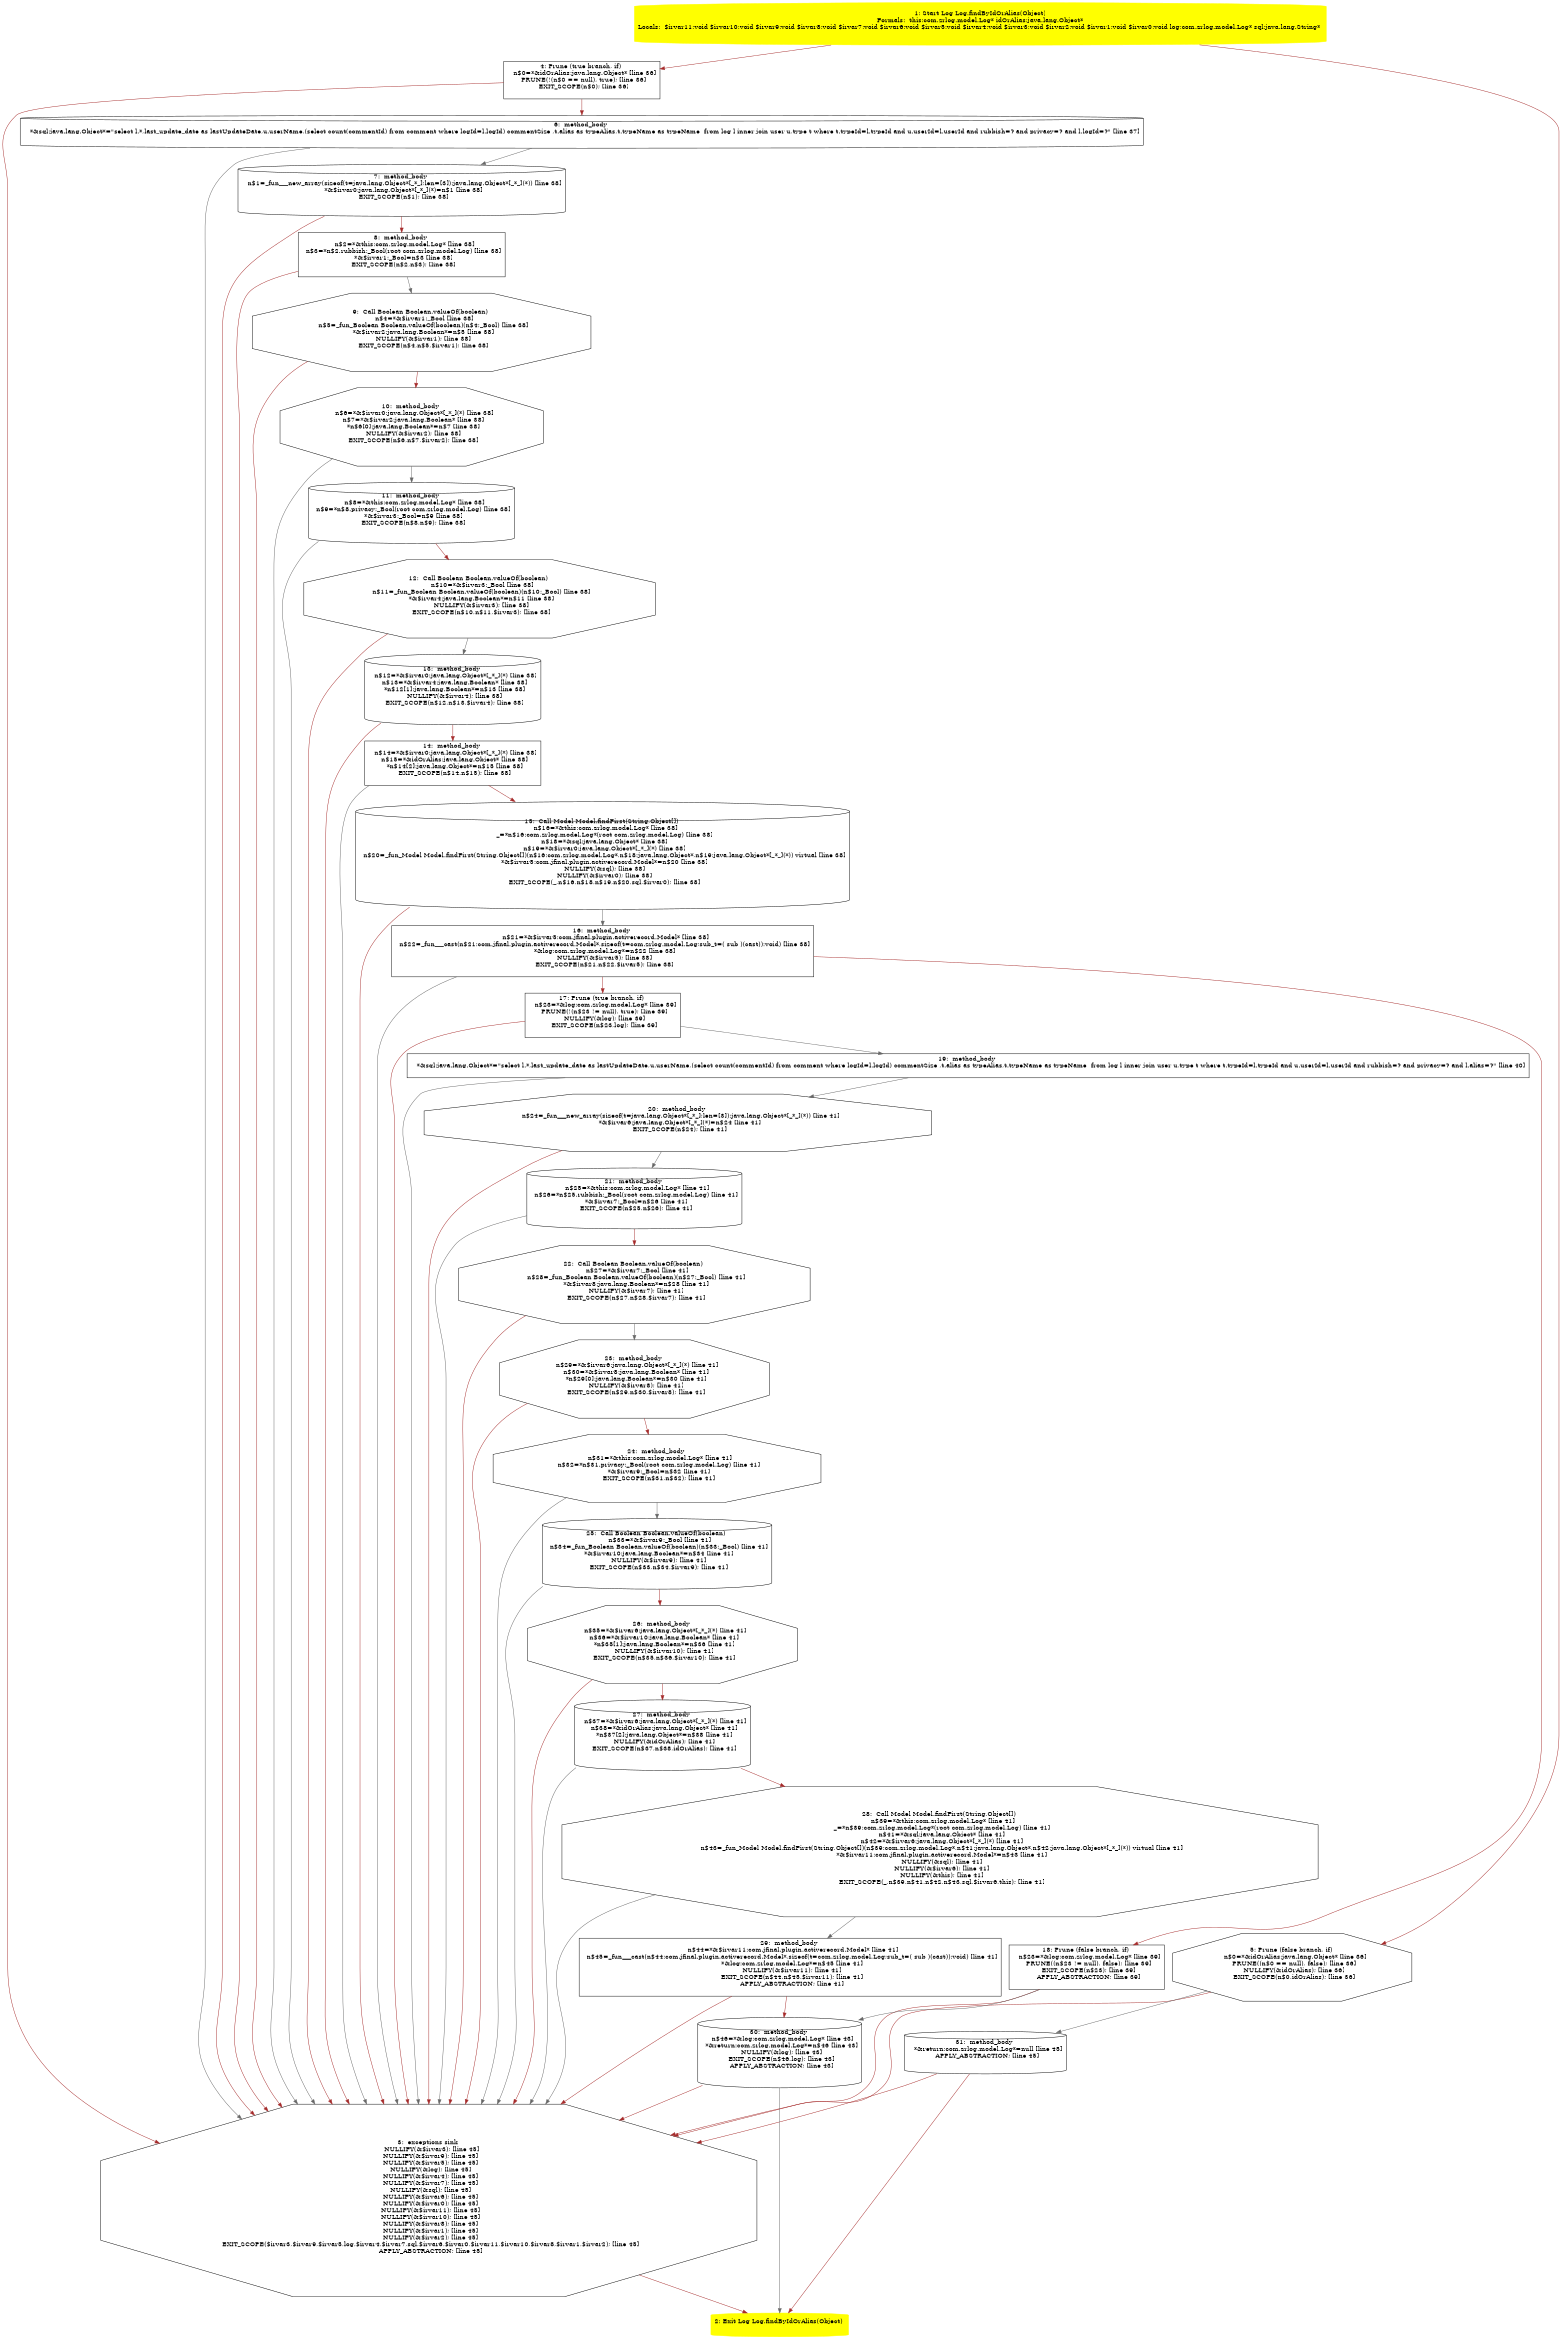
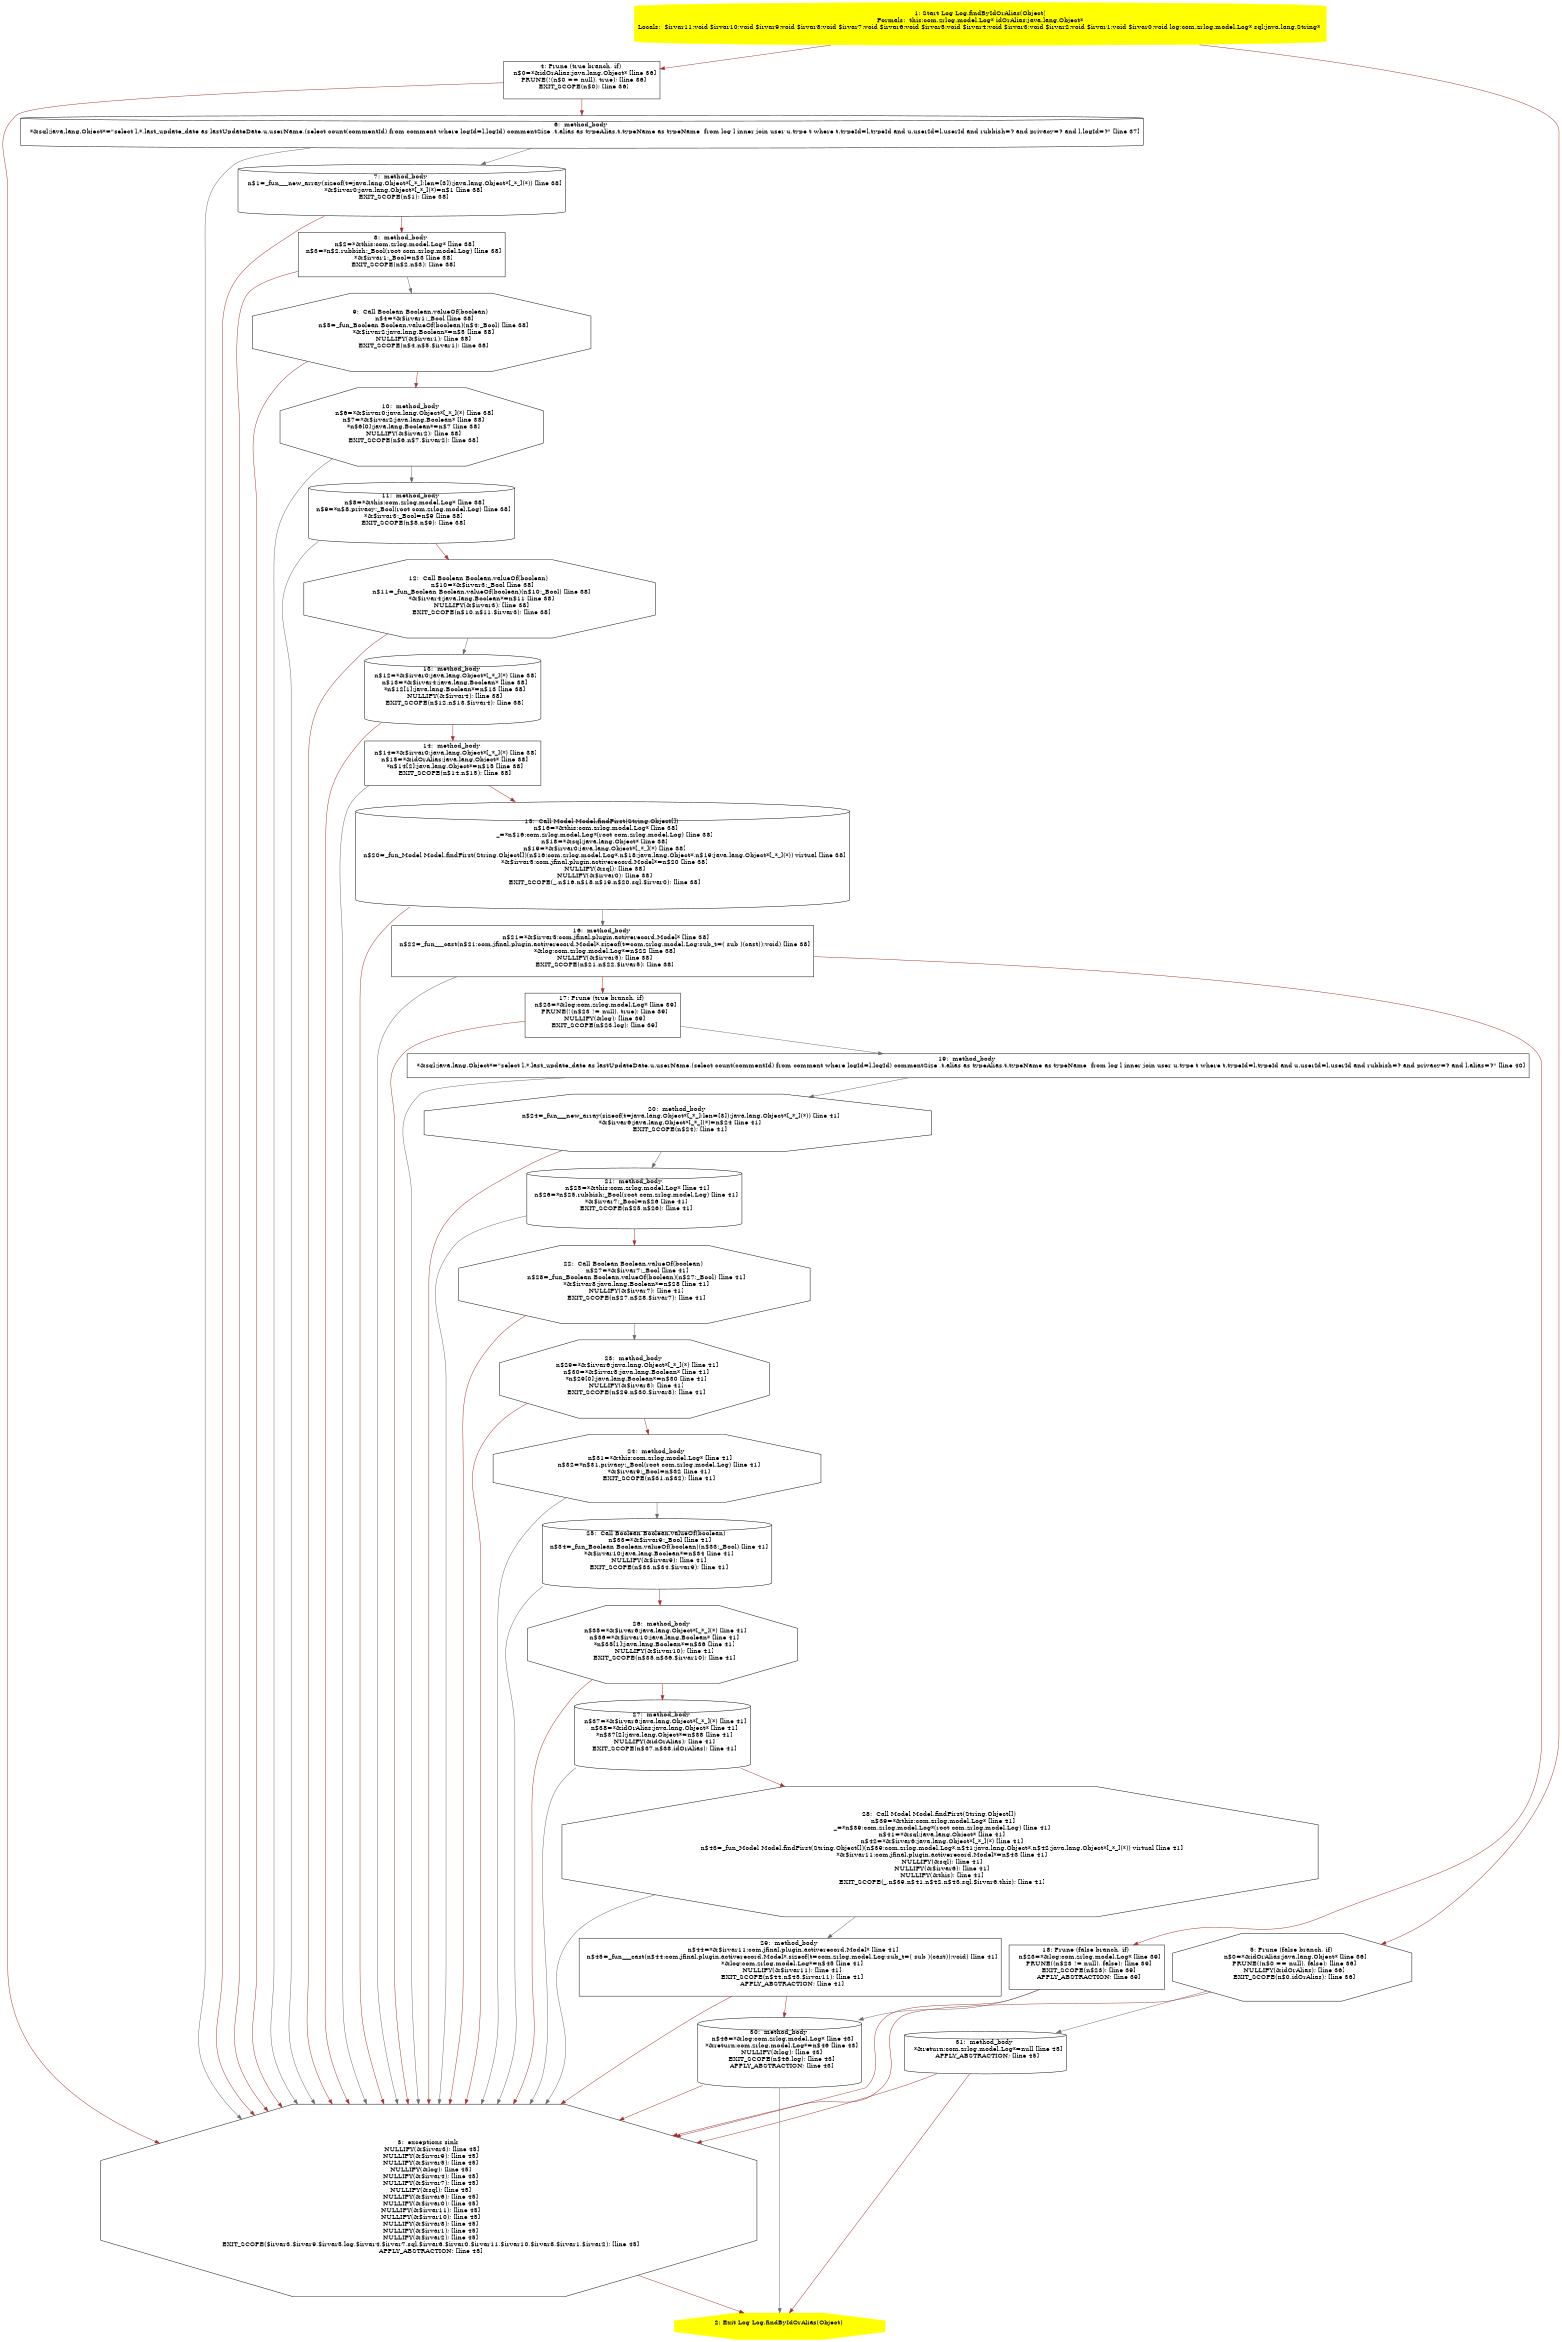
(780, 2325) -> (780, 2326)
